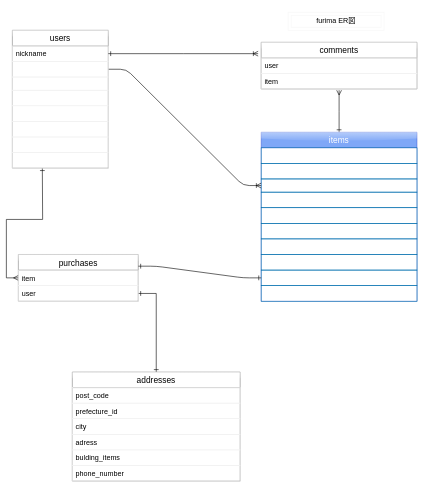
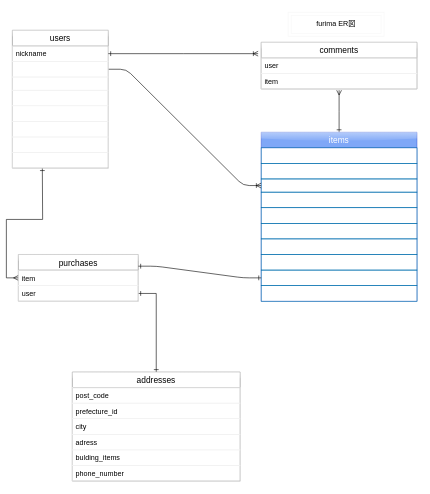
(336, 21) -> (336, 24)
